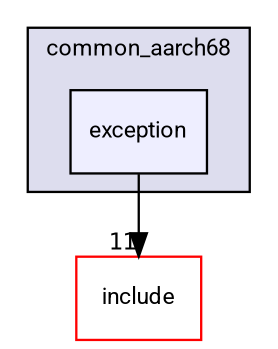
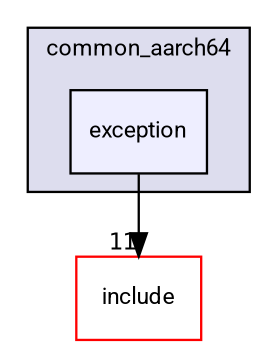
(139, 50) -> (139, 50)
